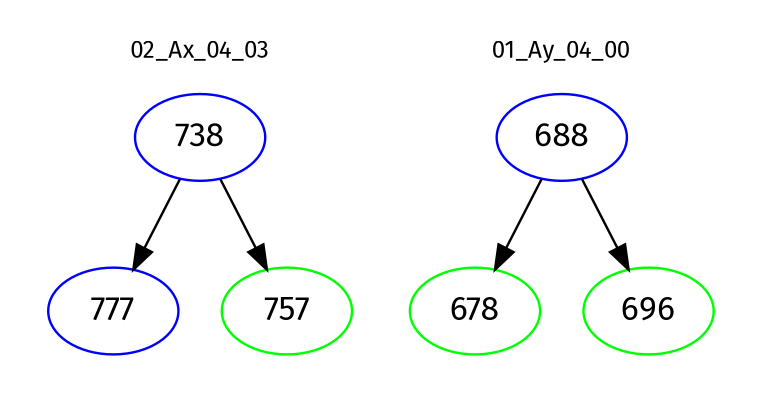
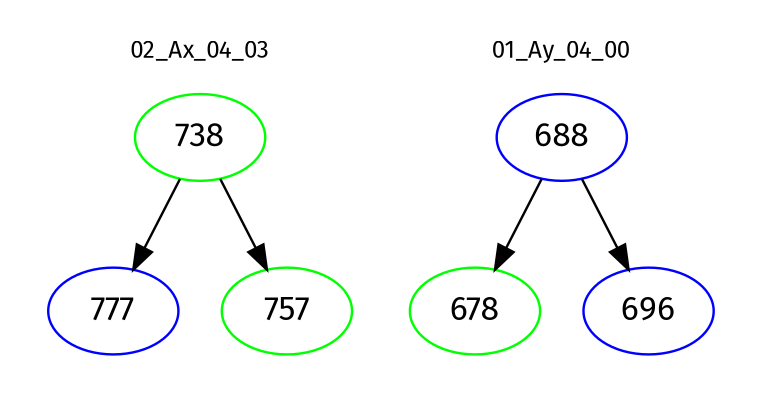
(200, 137) -> (200, 137)
(649, 311) -> (649, 311)
